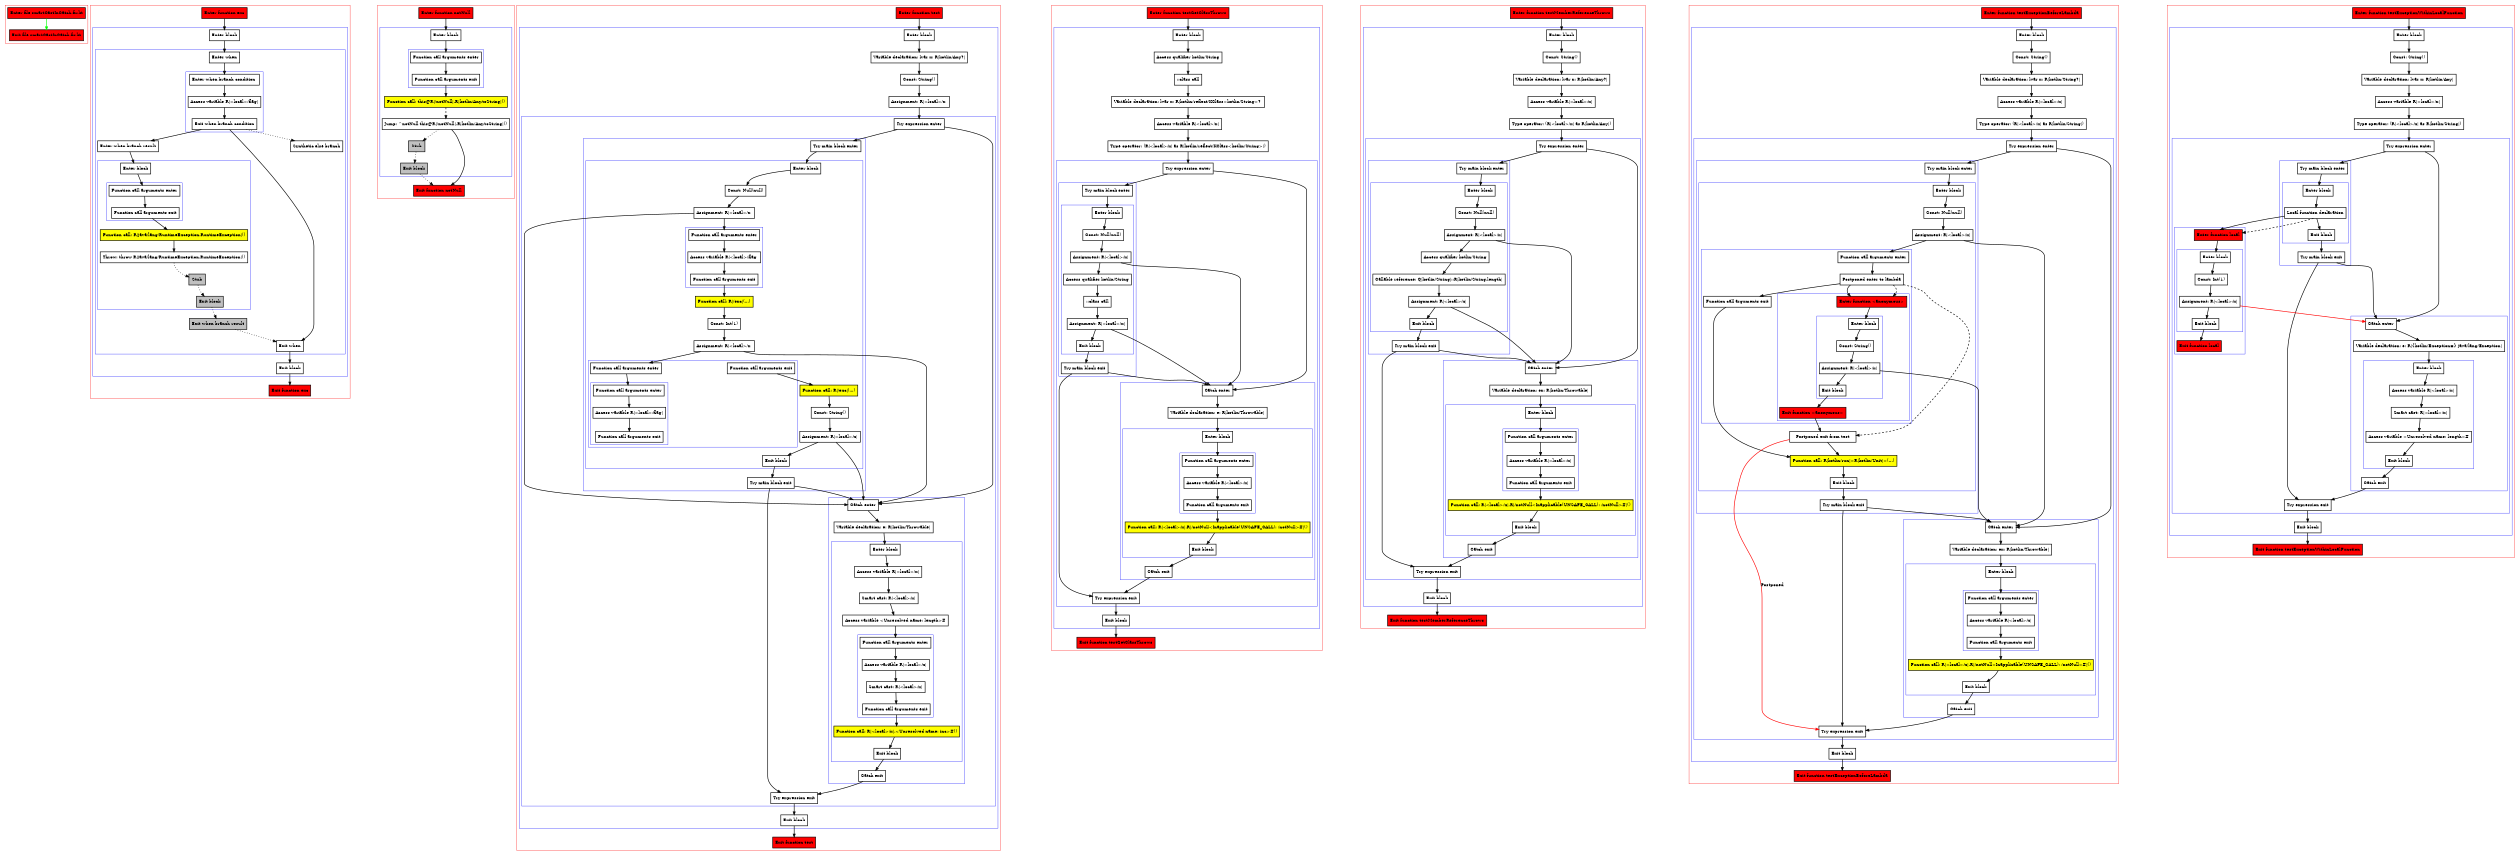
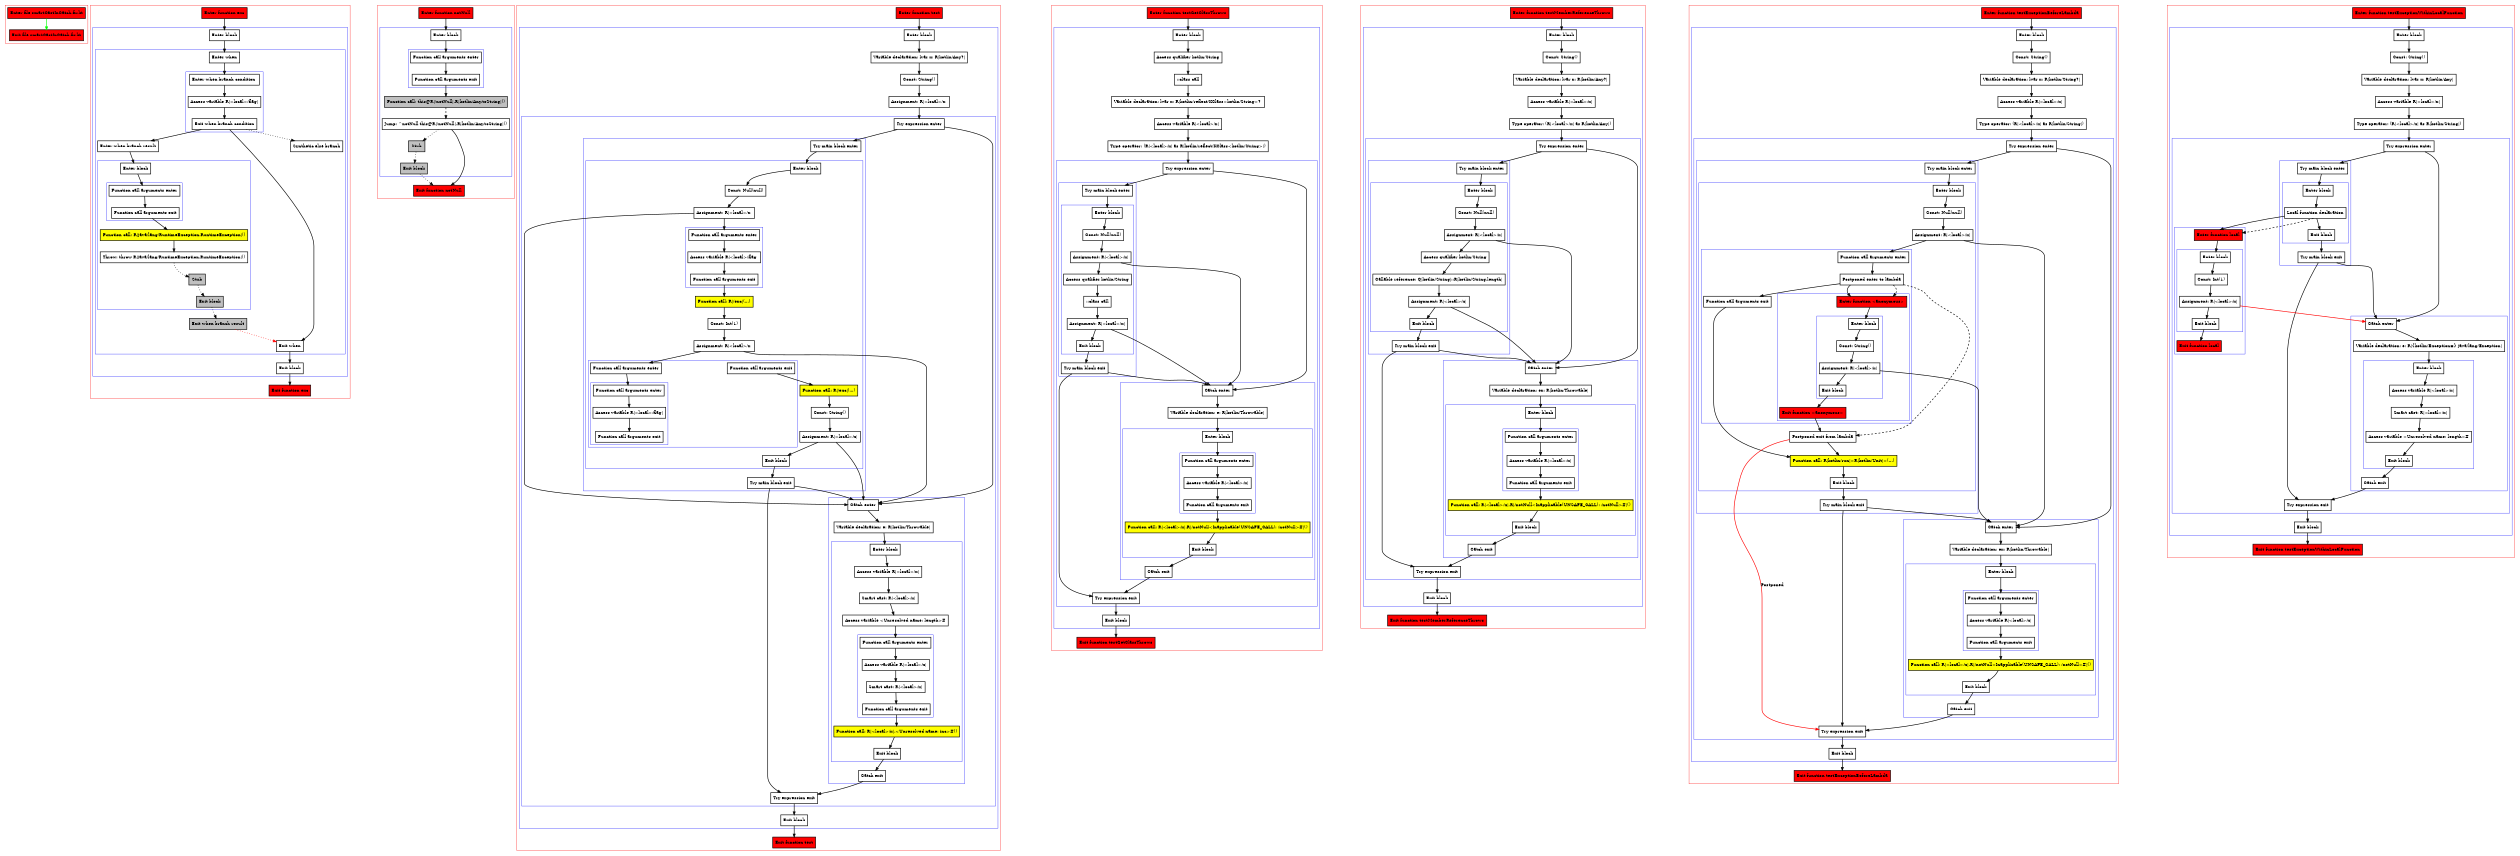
(446, 102) -> (446, 102)
(254, 335) -> (254, 335)
(1823, 437) -> (1823, 437)
